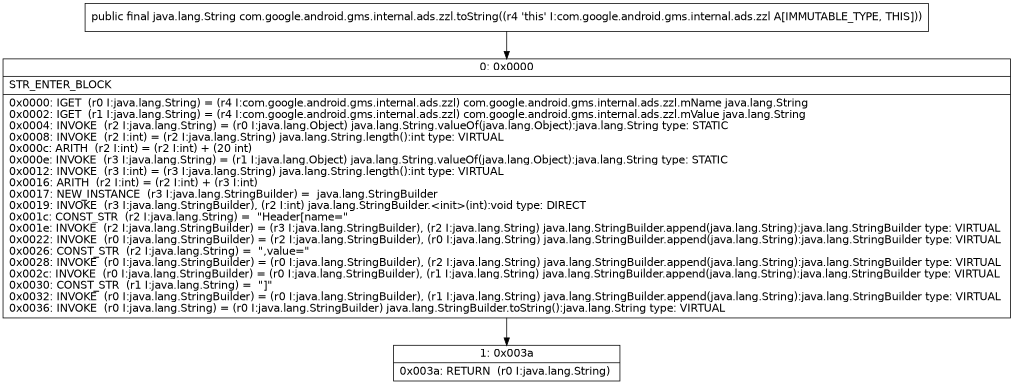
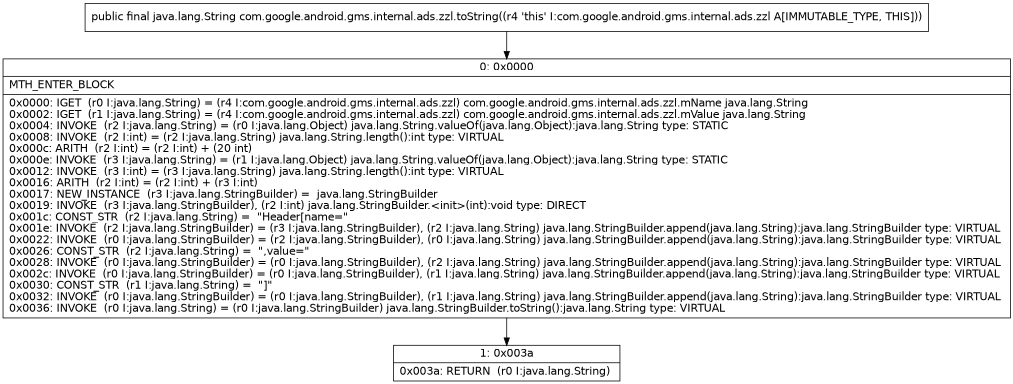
(60, 85) -> (62, 85)
